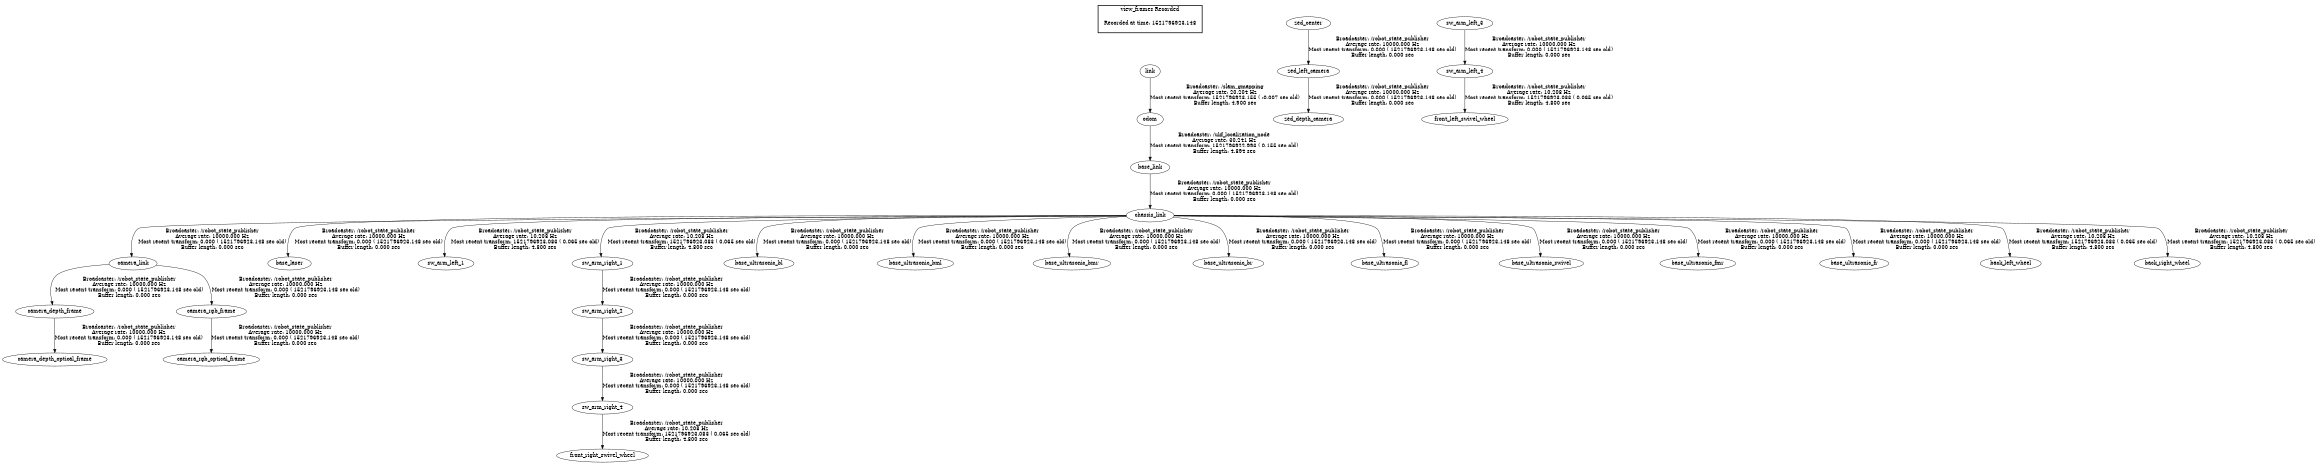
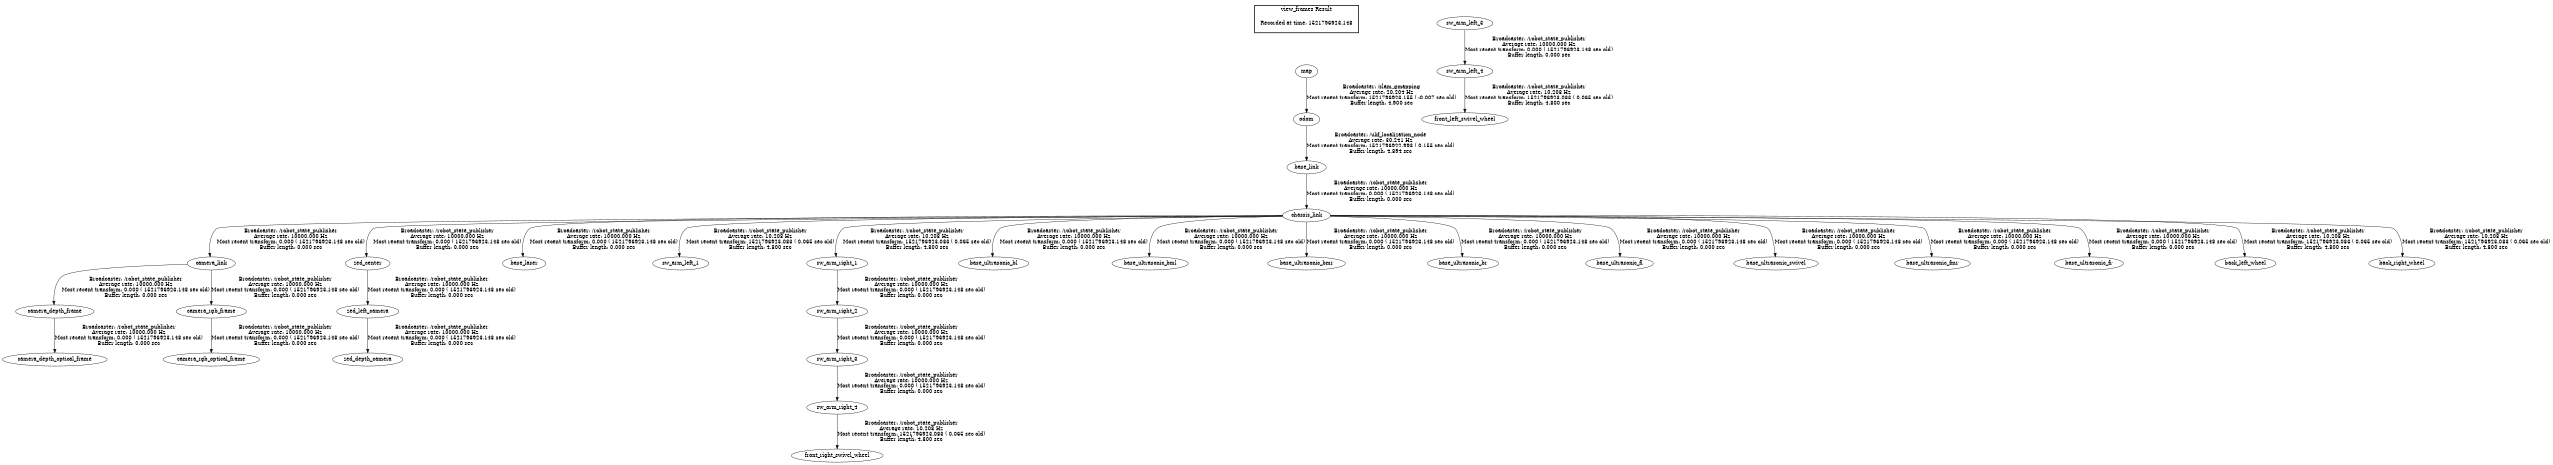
(1150, 10) -> (1307, 10)
(1150, 71) -> (1307, 71)
none -> (815, 219)
